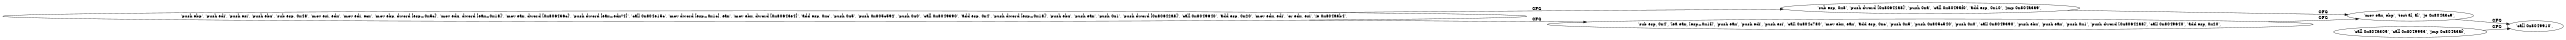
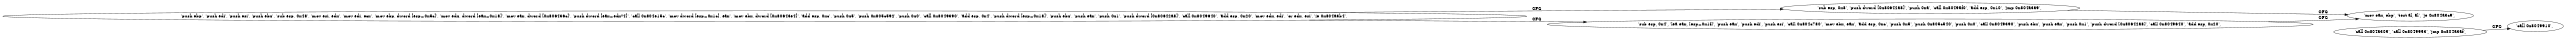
(2481, 22) -> none
(2410, 32) -> (2410, 32)
